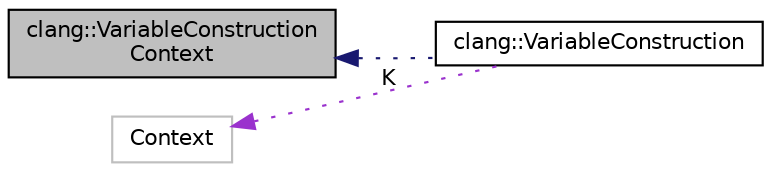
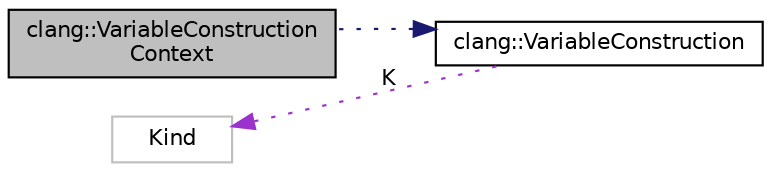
(397, 58) -> (375, 29)
(172, 139) -> (172, 139)
